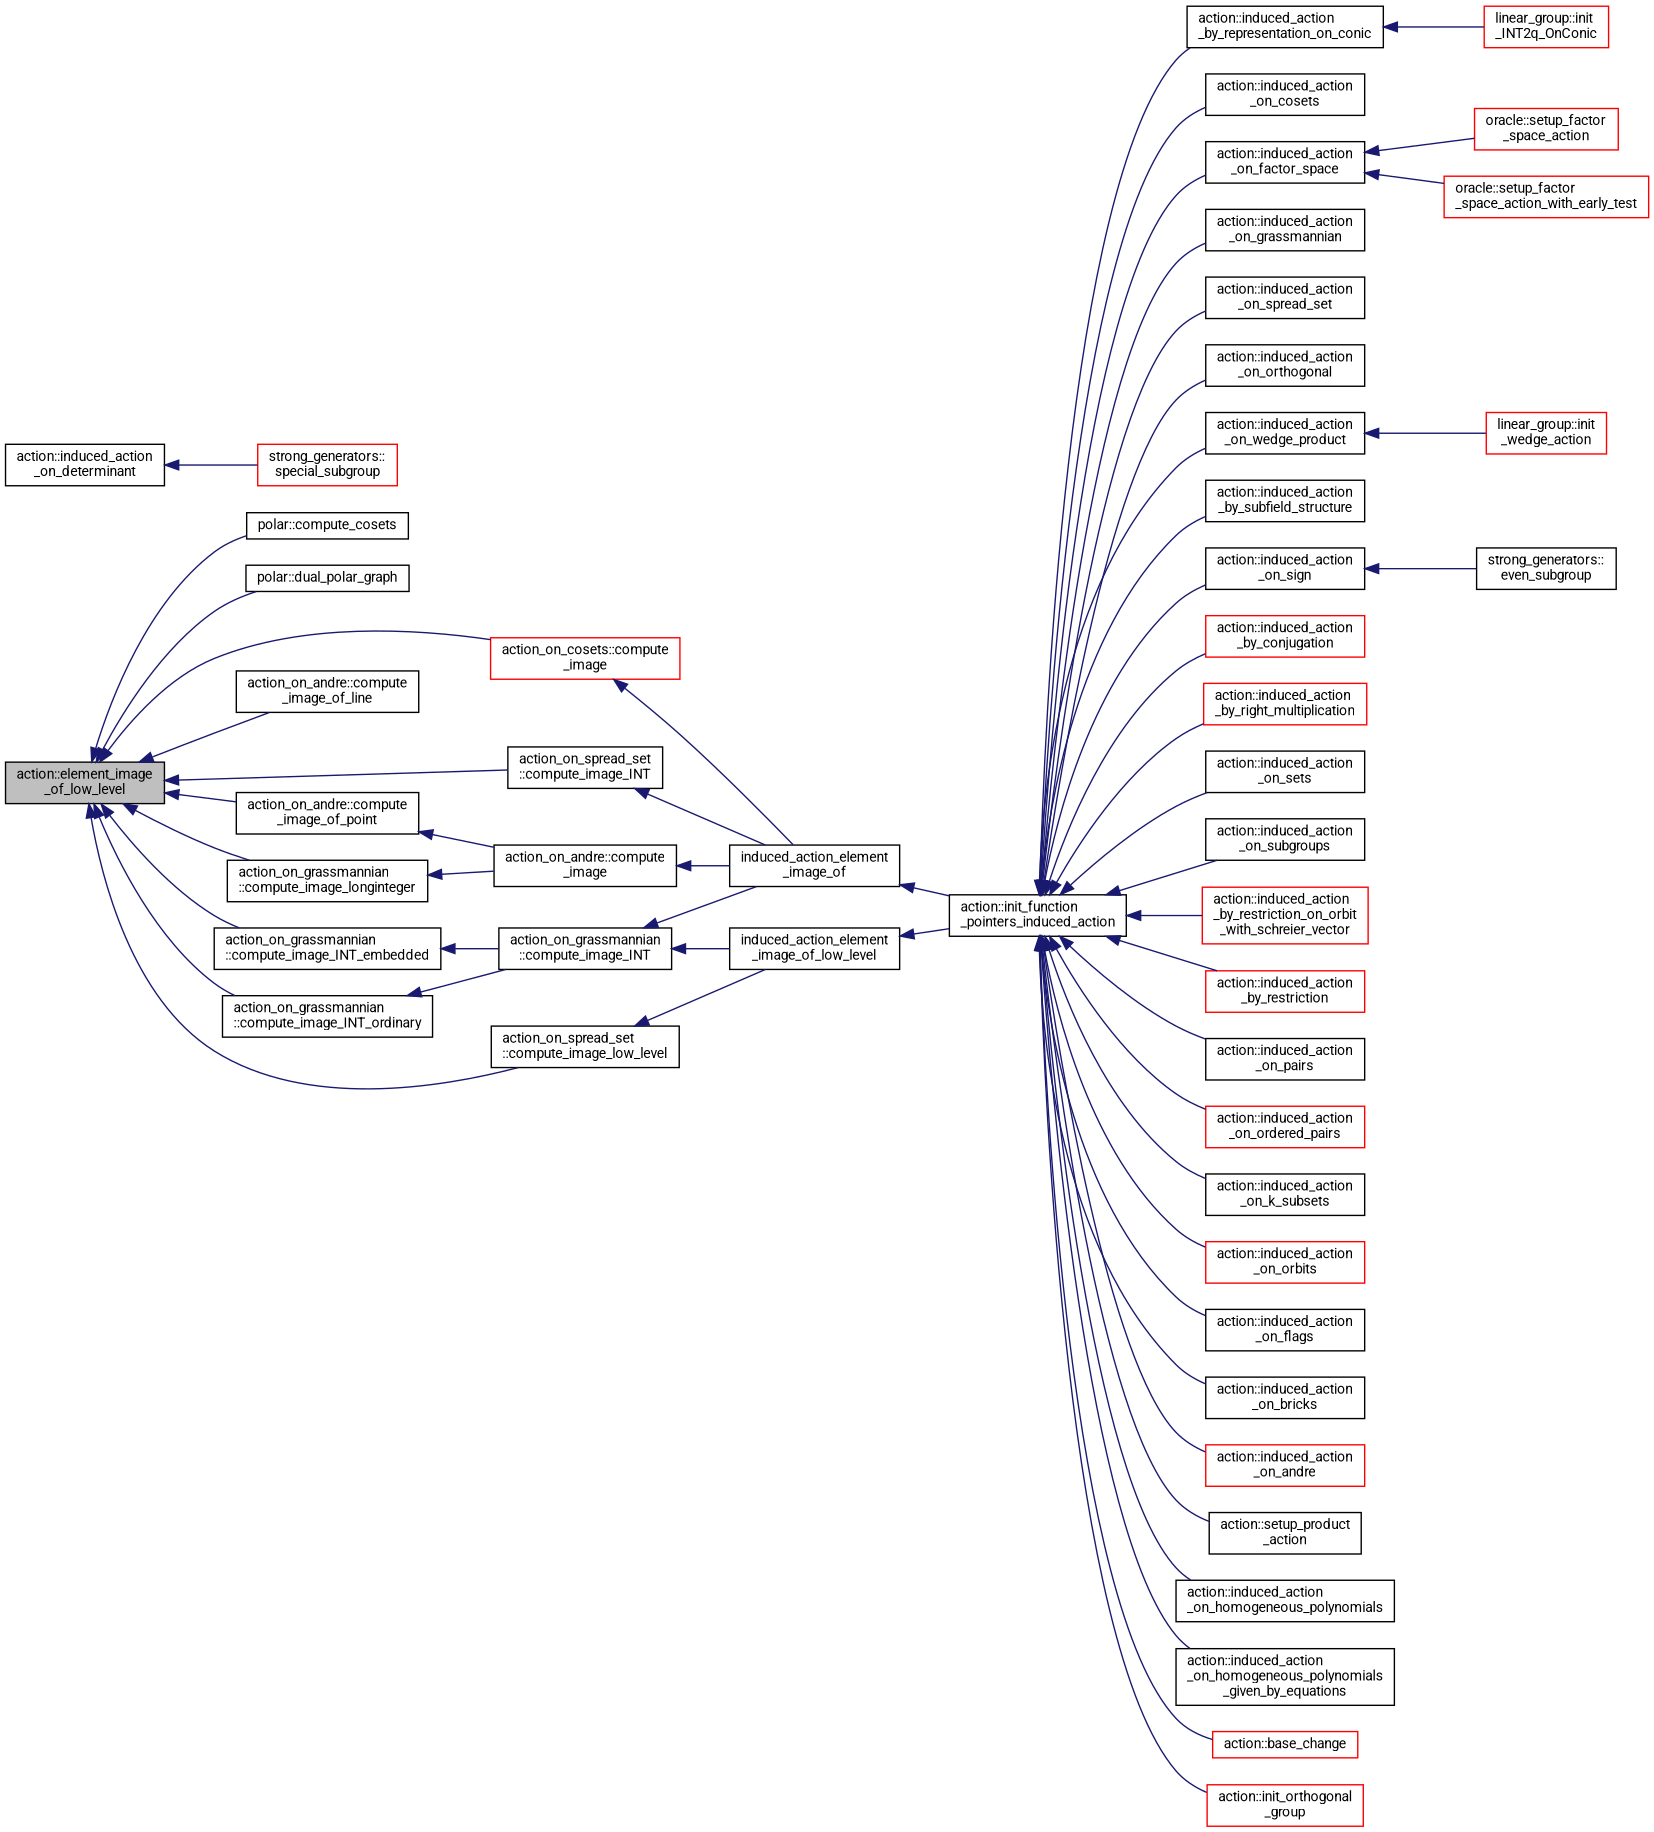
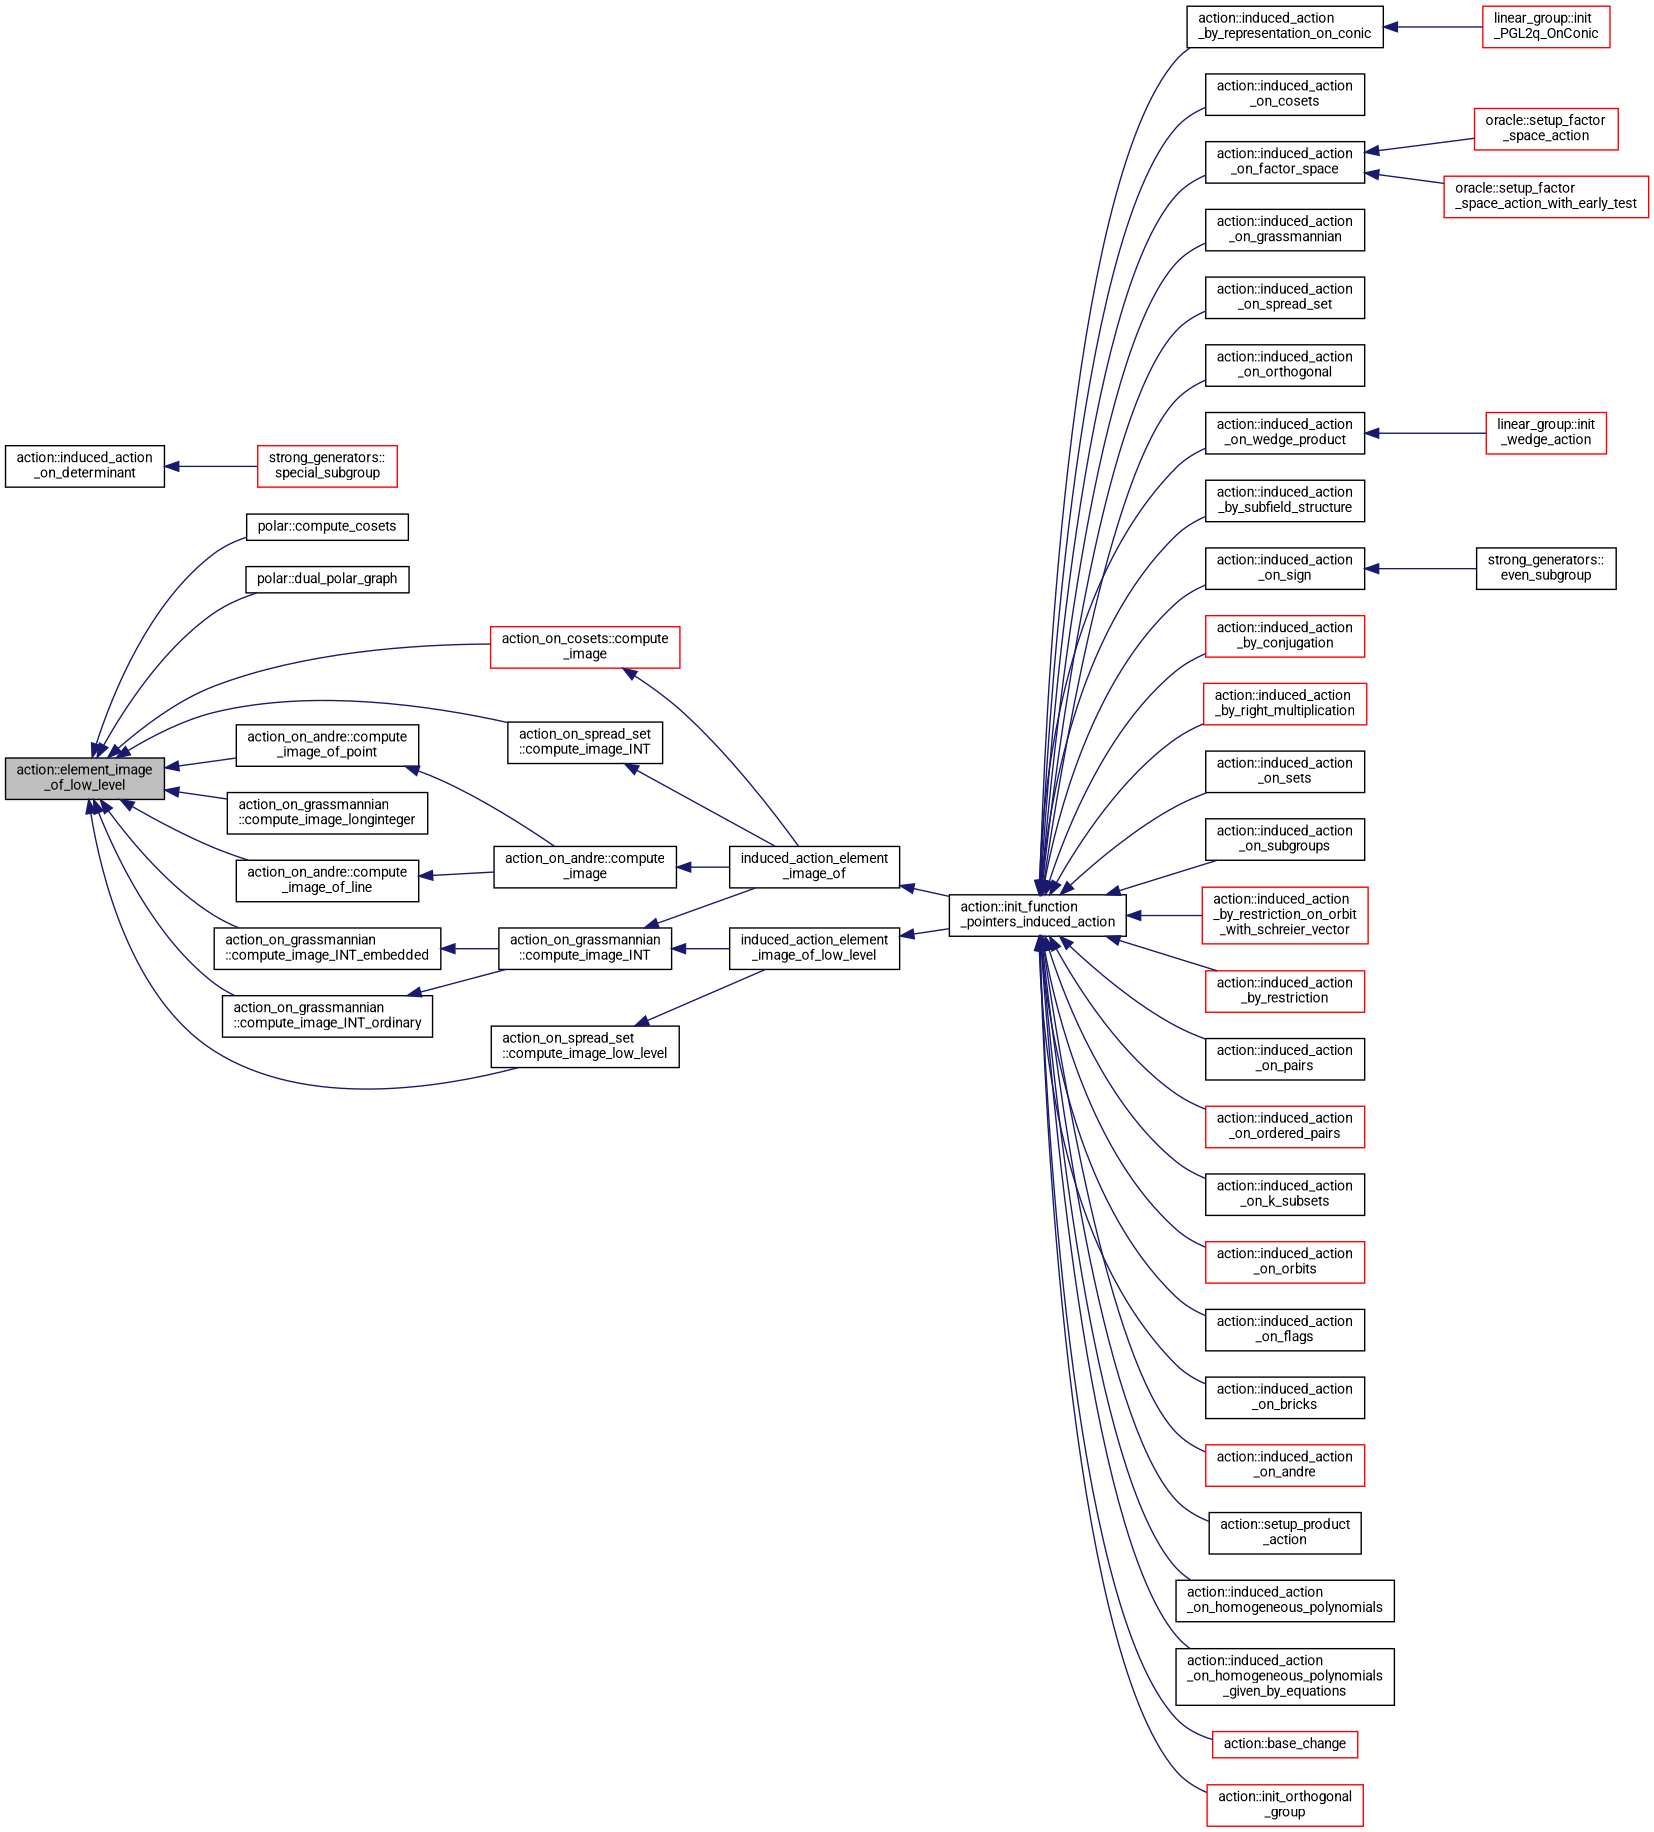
(1546, 27) -> (1546, 27)
(468, 873) -> (463, 874)
